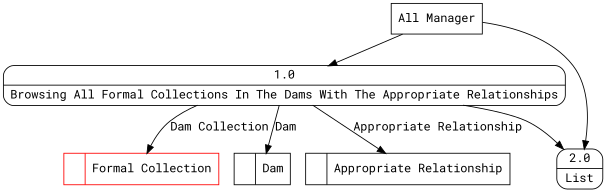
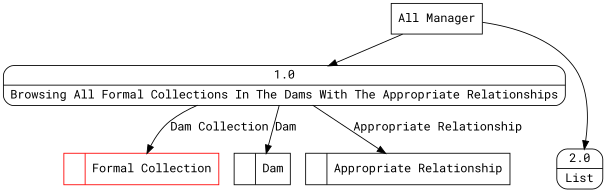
(514, 116) -> none
